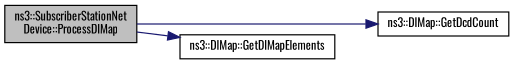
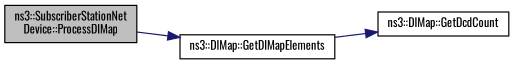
(251, 24) -> (350, 35)
